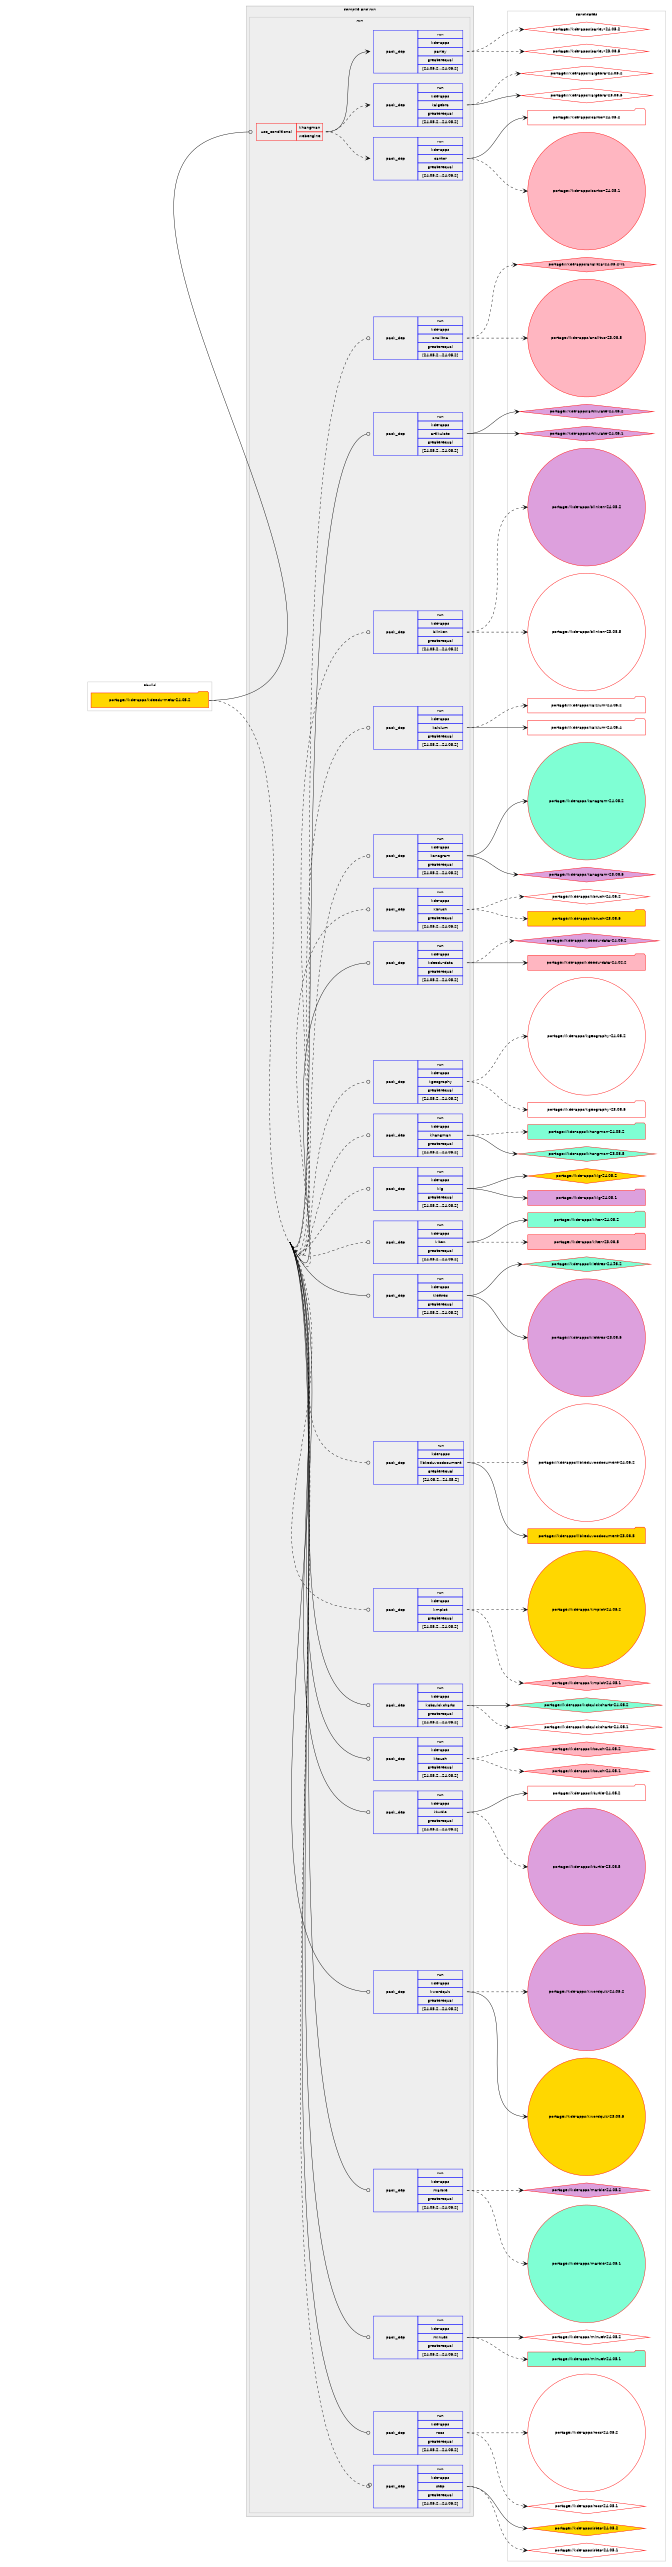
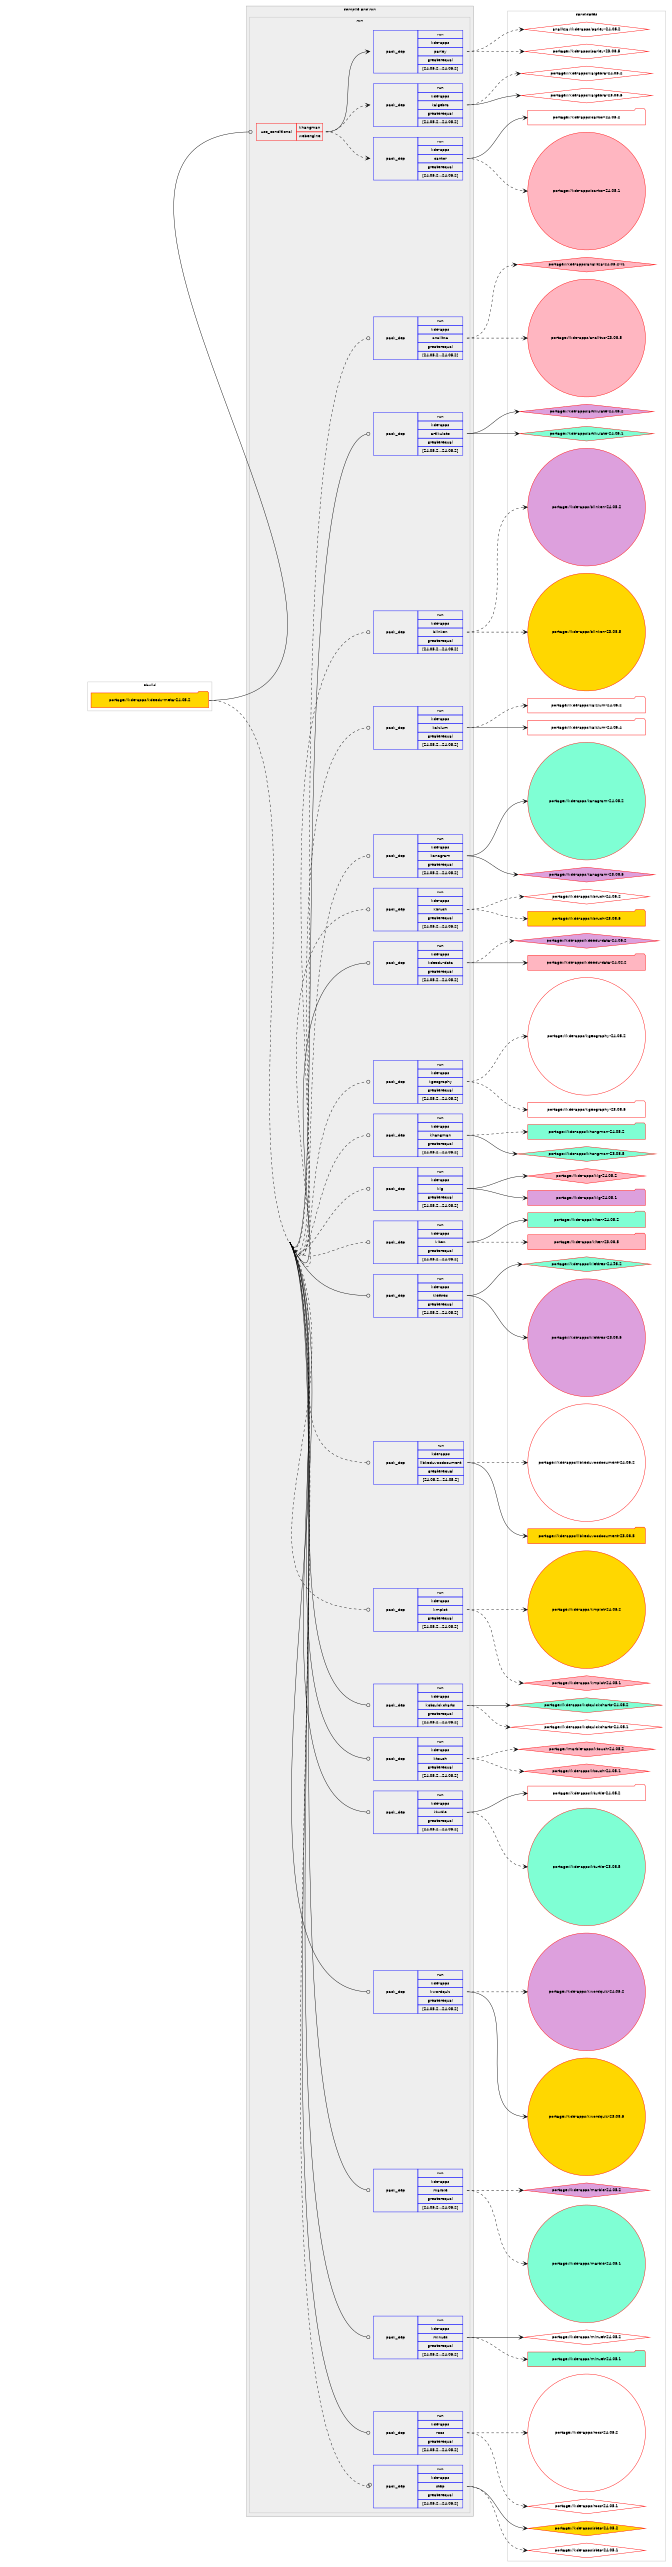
(587, 29) -> (587, 29)
(587, 434) -> (587, 434)
(587, 632) -> (587, 632)
(587, 1176) -> (587, 1176)
(587, 1749) -> (587, 1749)
(587, 1867) -> (587, 1867)
